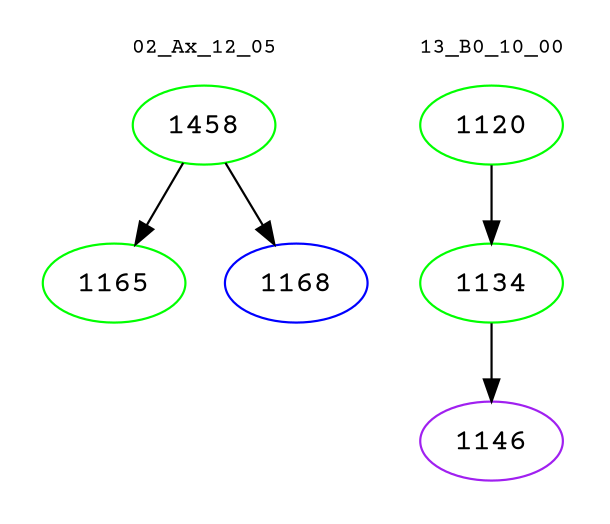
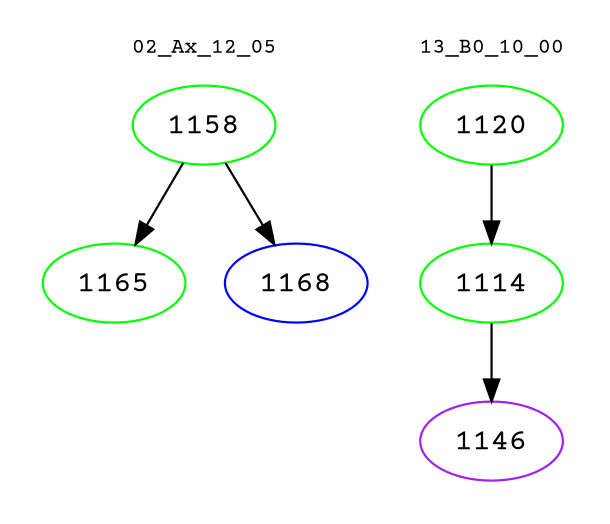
(204, 125) -> (204, 125)
(492, 283) -> (492, 283)
